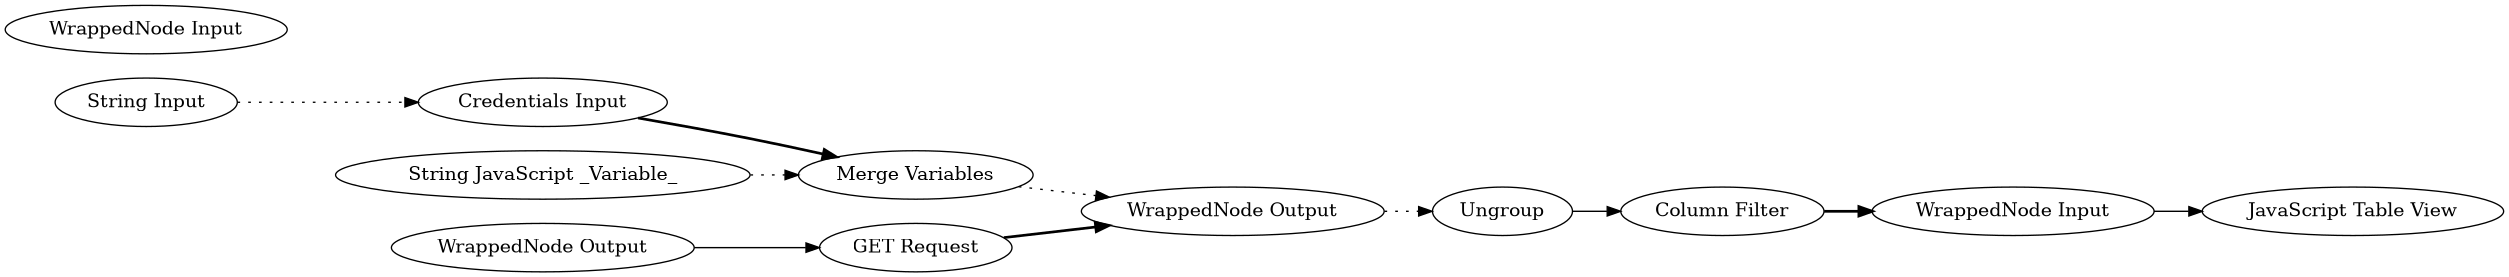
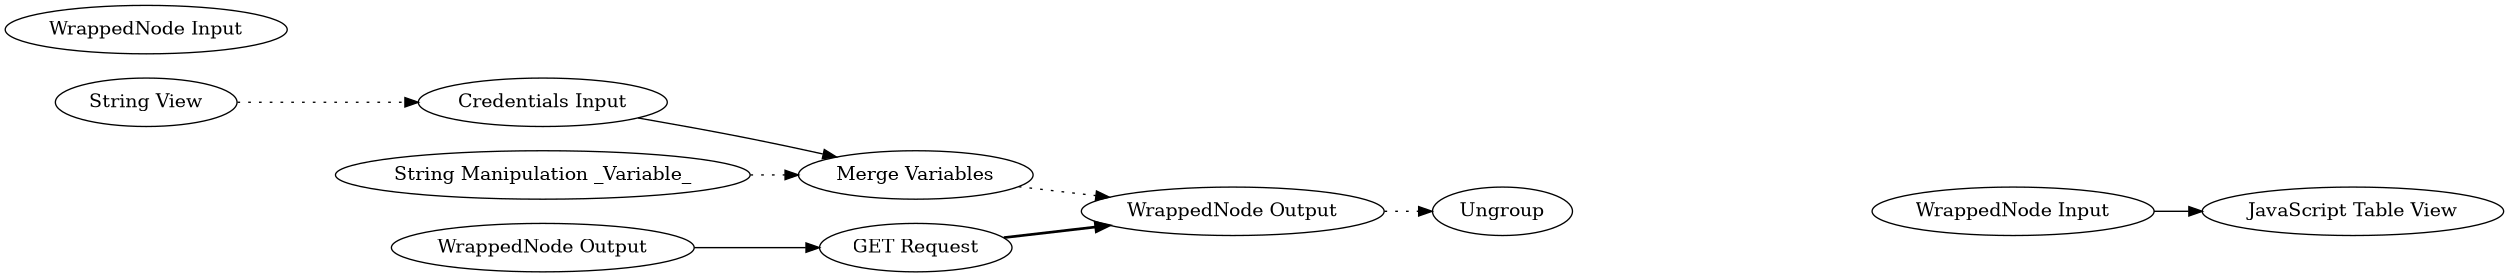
(146, 102) -> (146, 102)
(731, 135) -> (731, 135)
(543, 175) -> (543, 175)
(1722, 211) -> none
